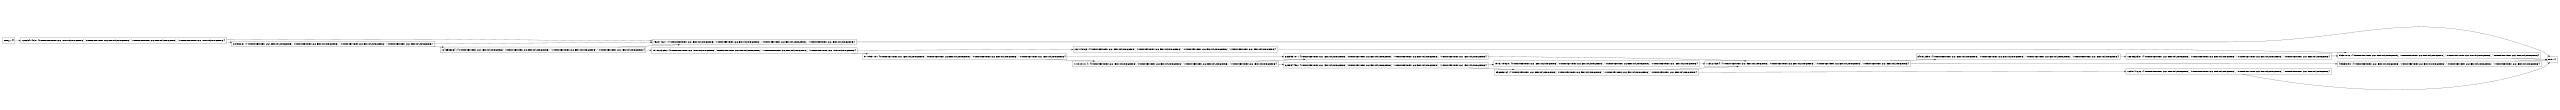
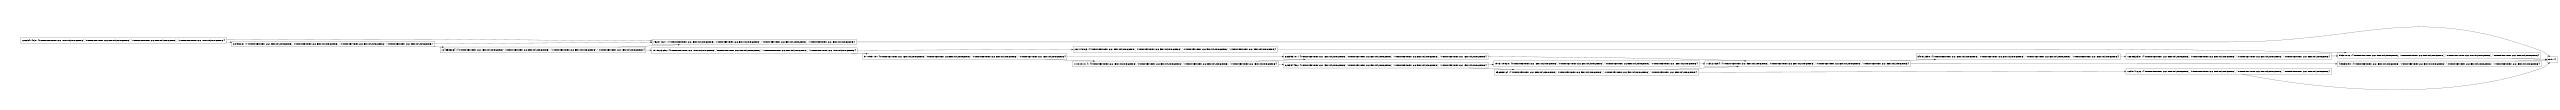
(9, 40) -> none
